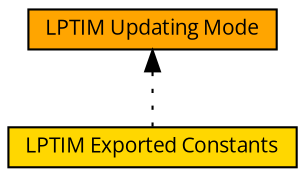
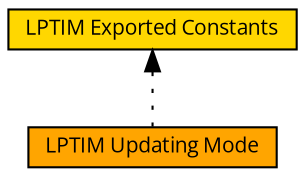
(153, 99) -> (153, 99)
